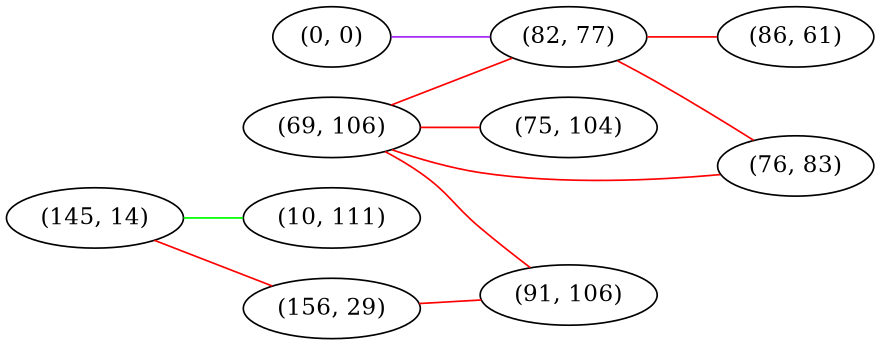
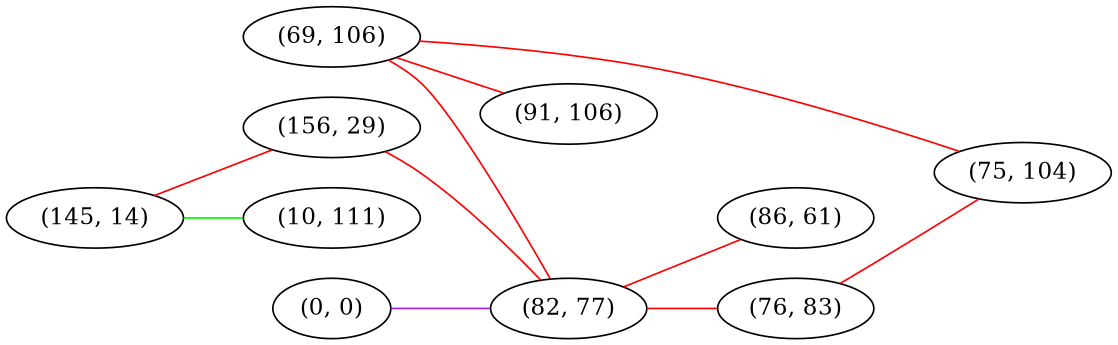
(554, 179) -> (910, 242)
(450, 302) -> (467, 210)
